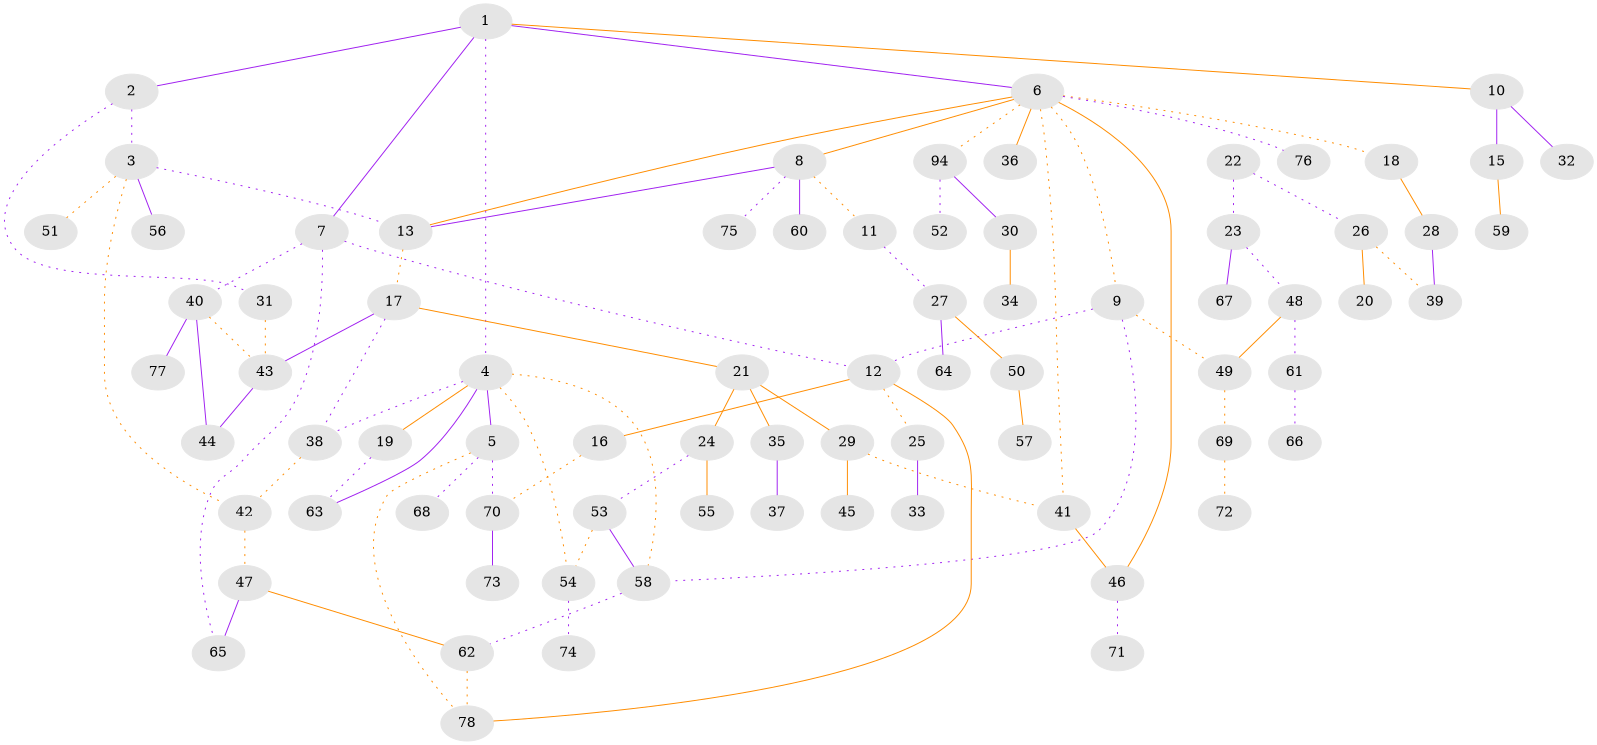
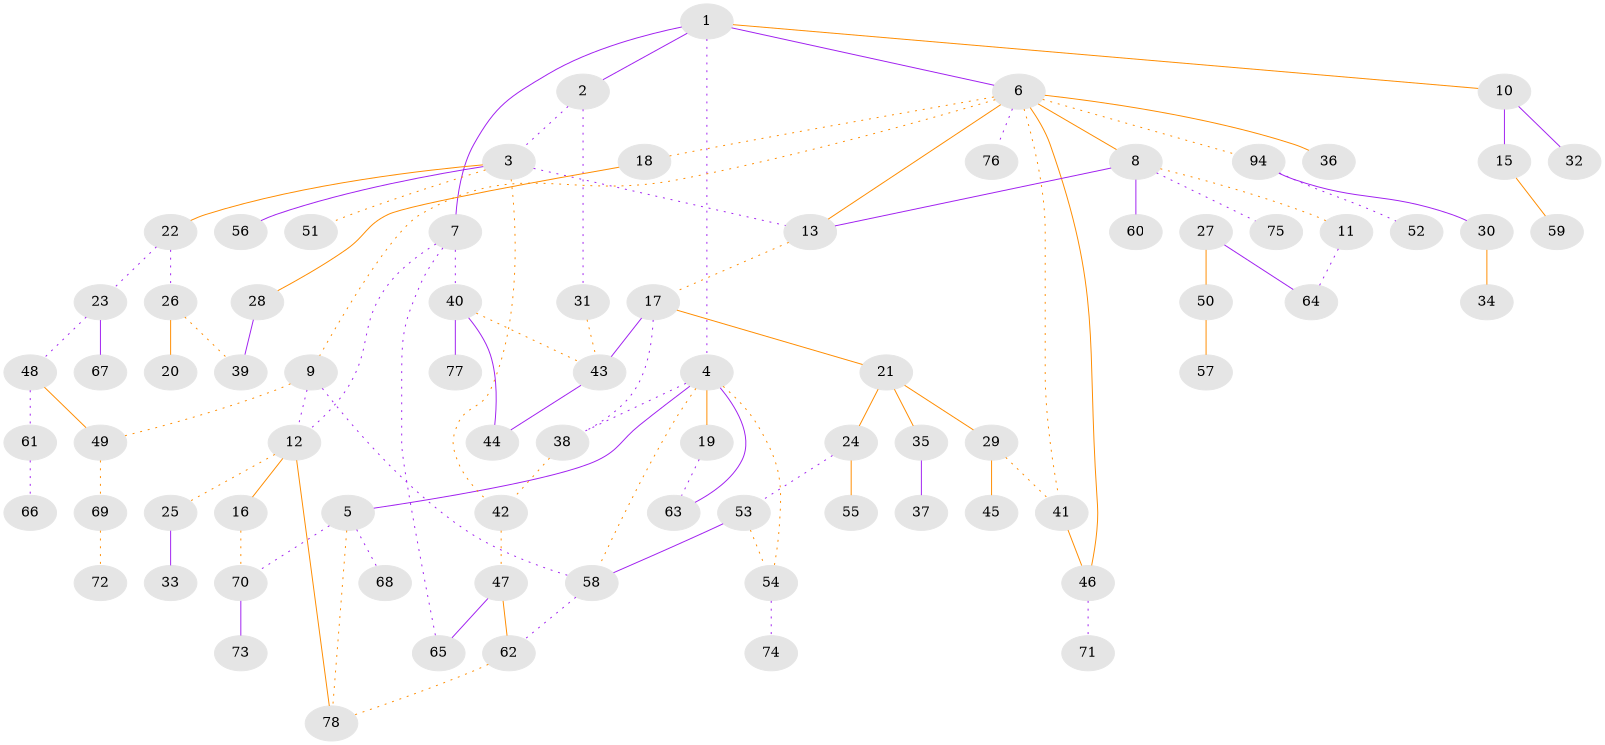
none -> (335, 184)
(905, 267) -> (1329, 267)
